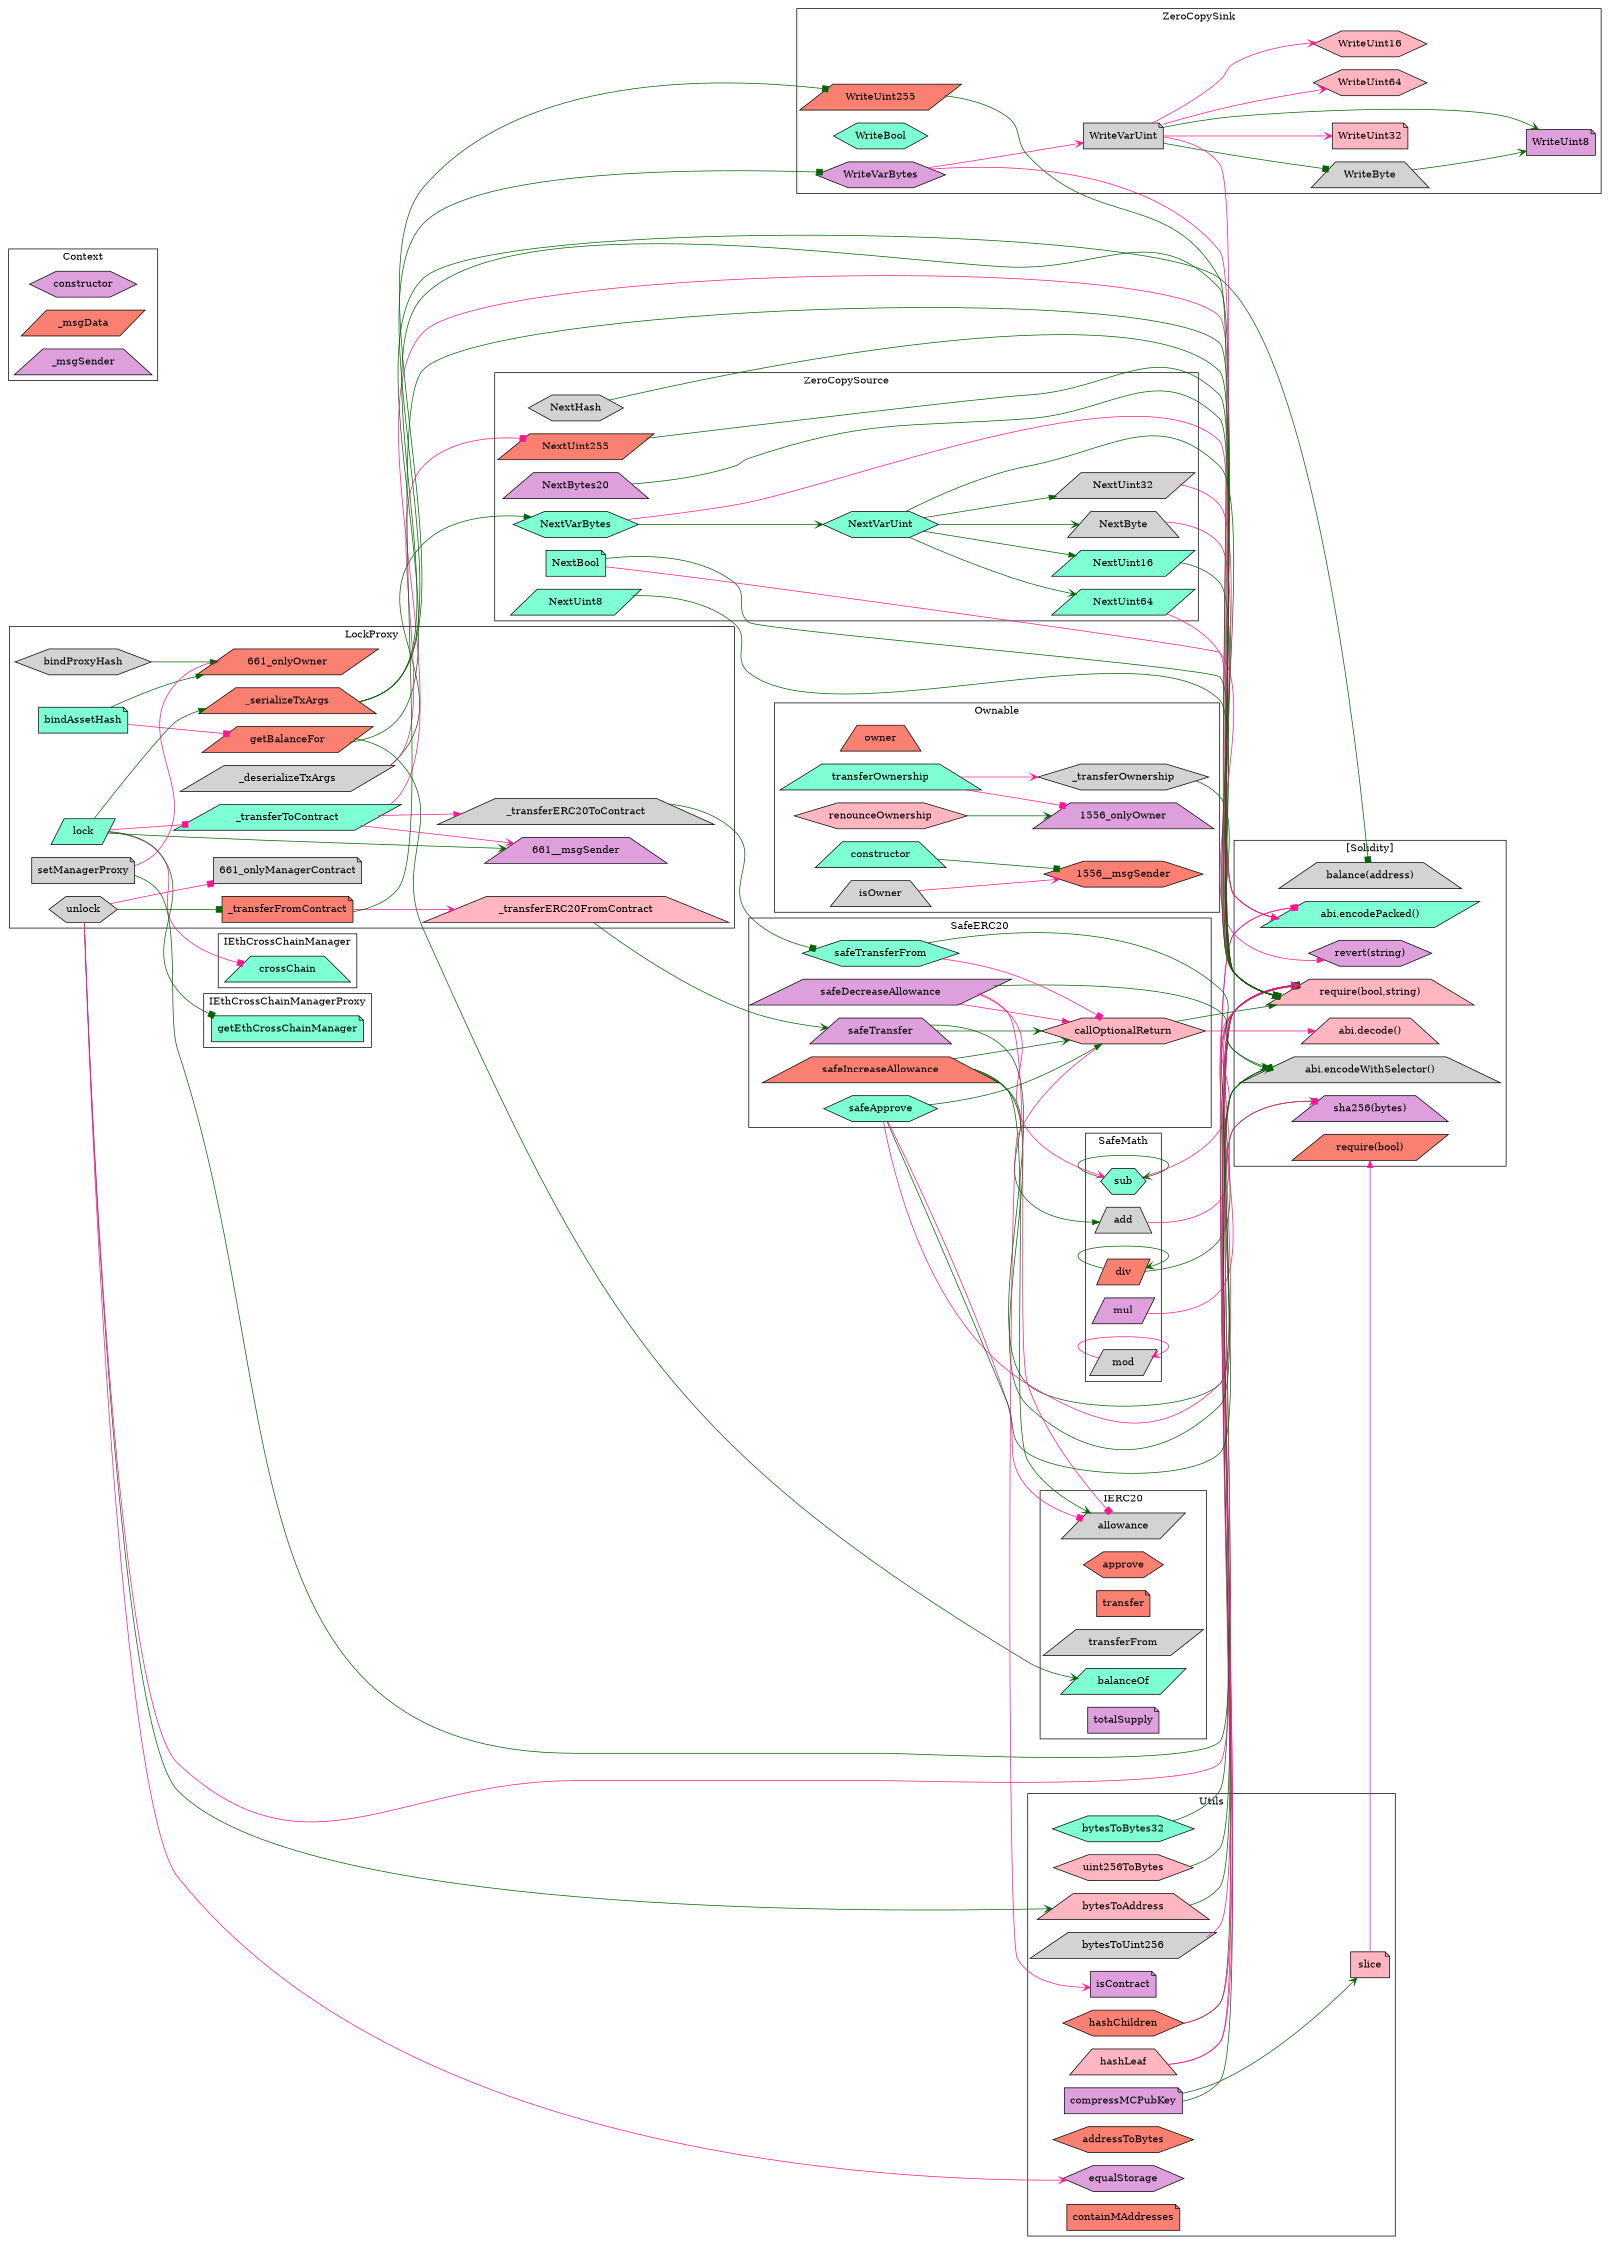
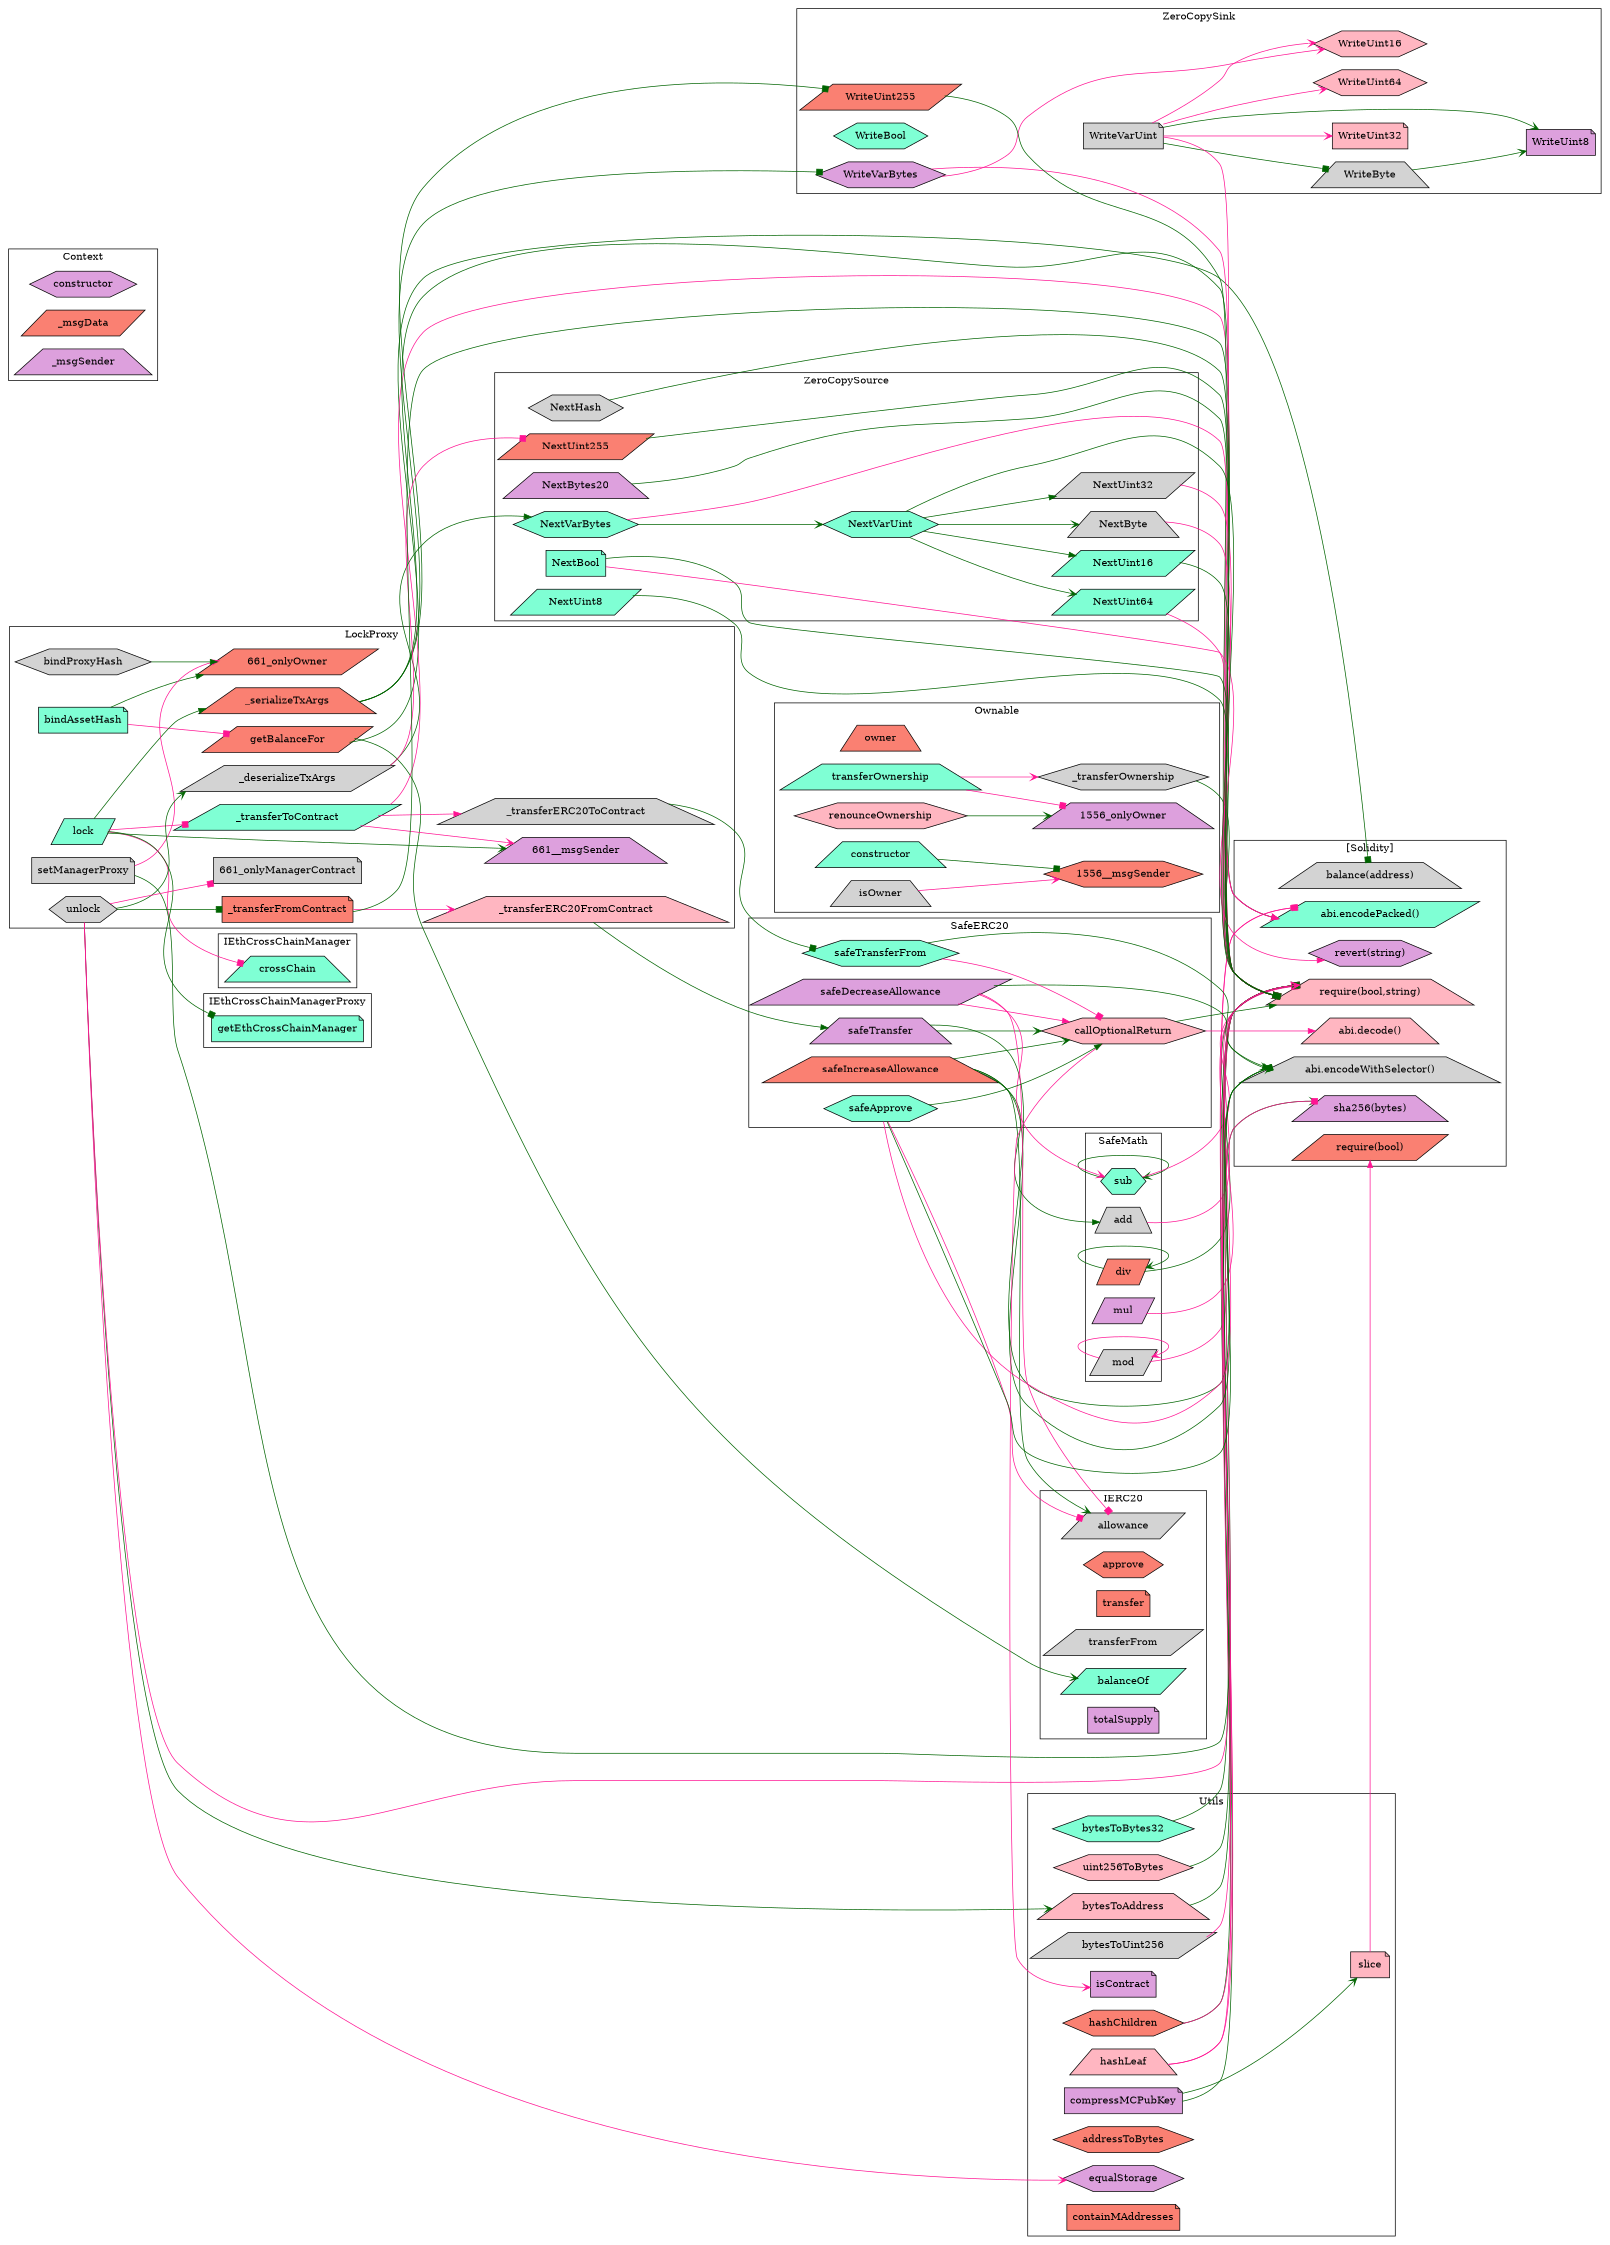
(1002, 156) -> (1111, 77)
none -> (169, 858)
(700, 990) -> (700, 990)
none -> (1226, 1178)
